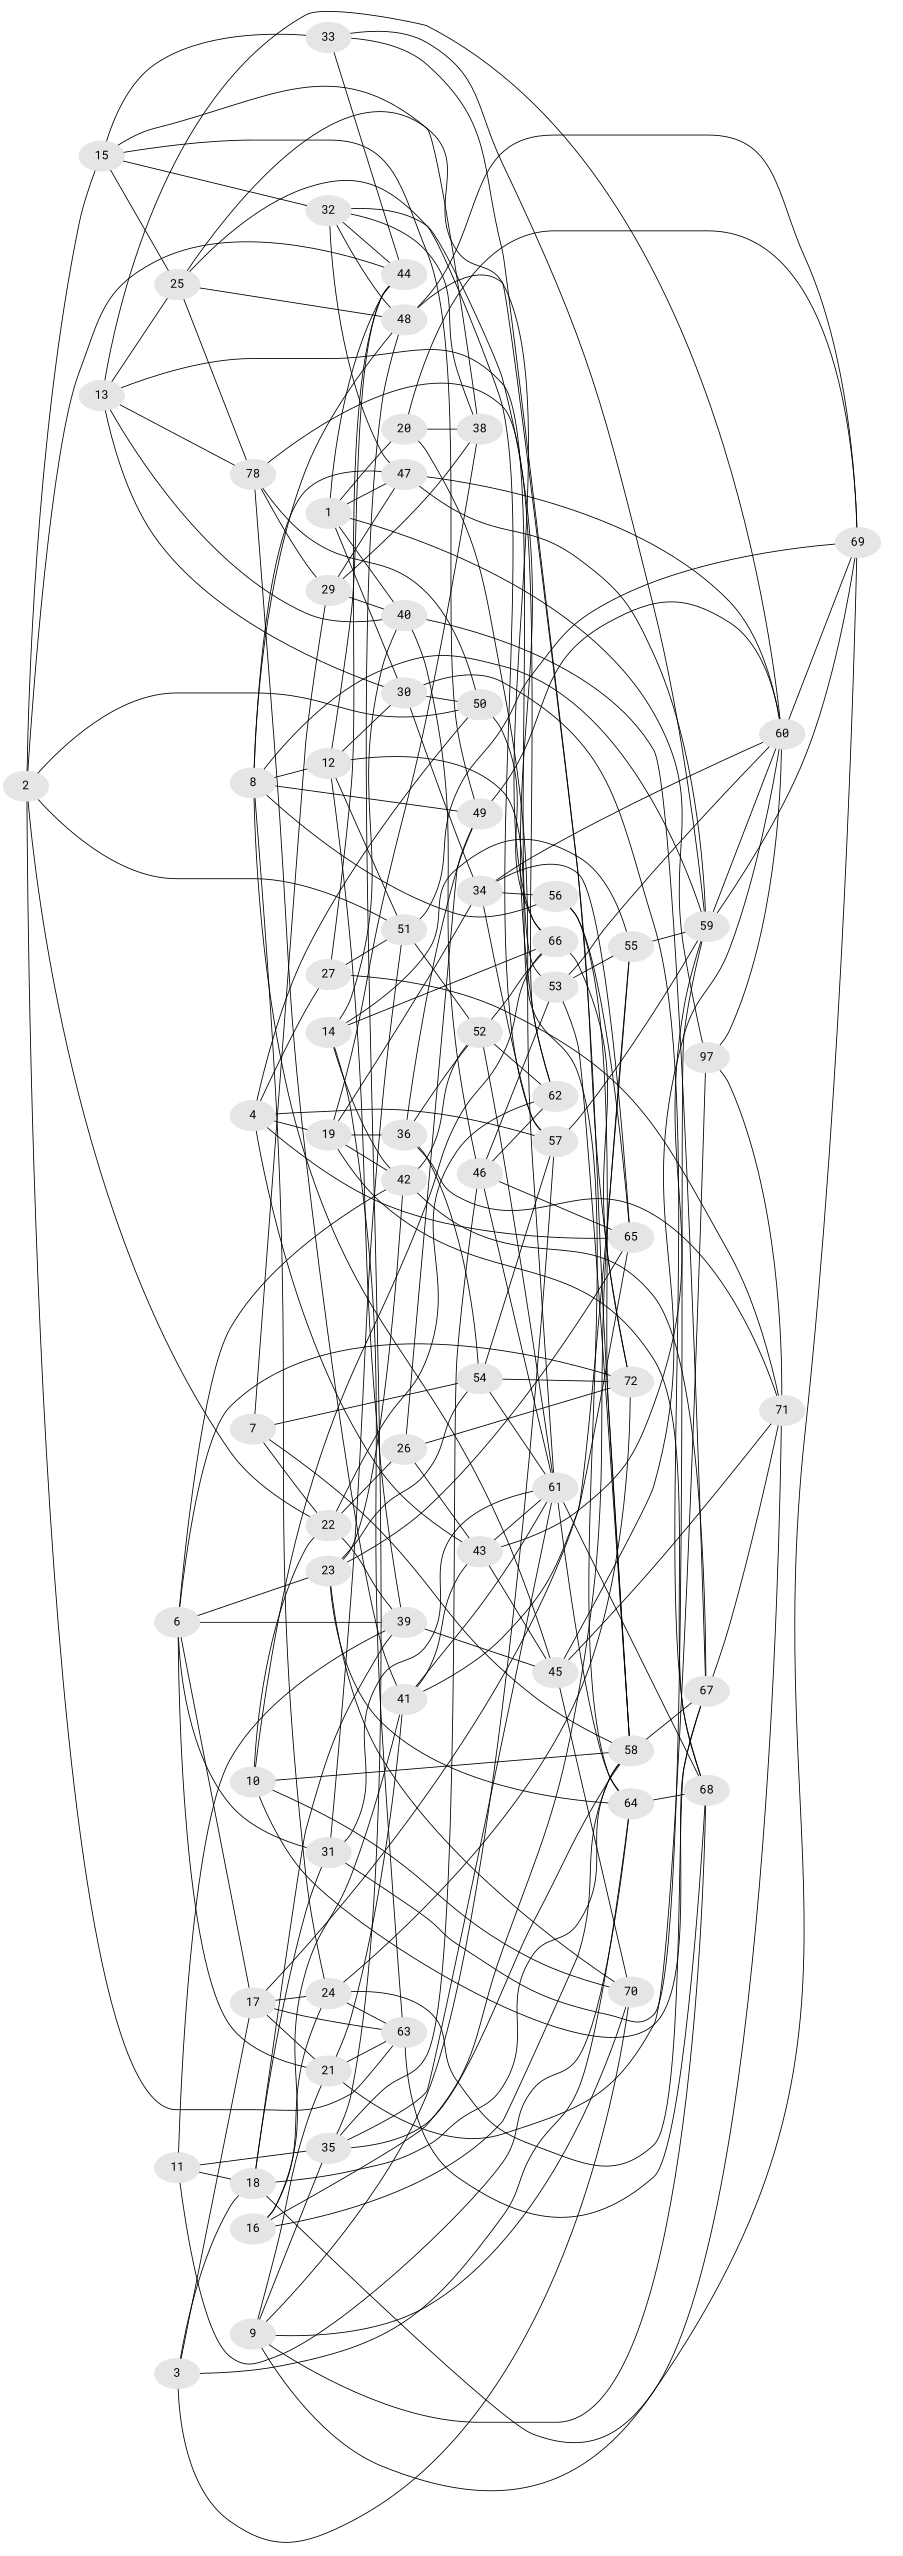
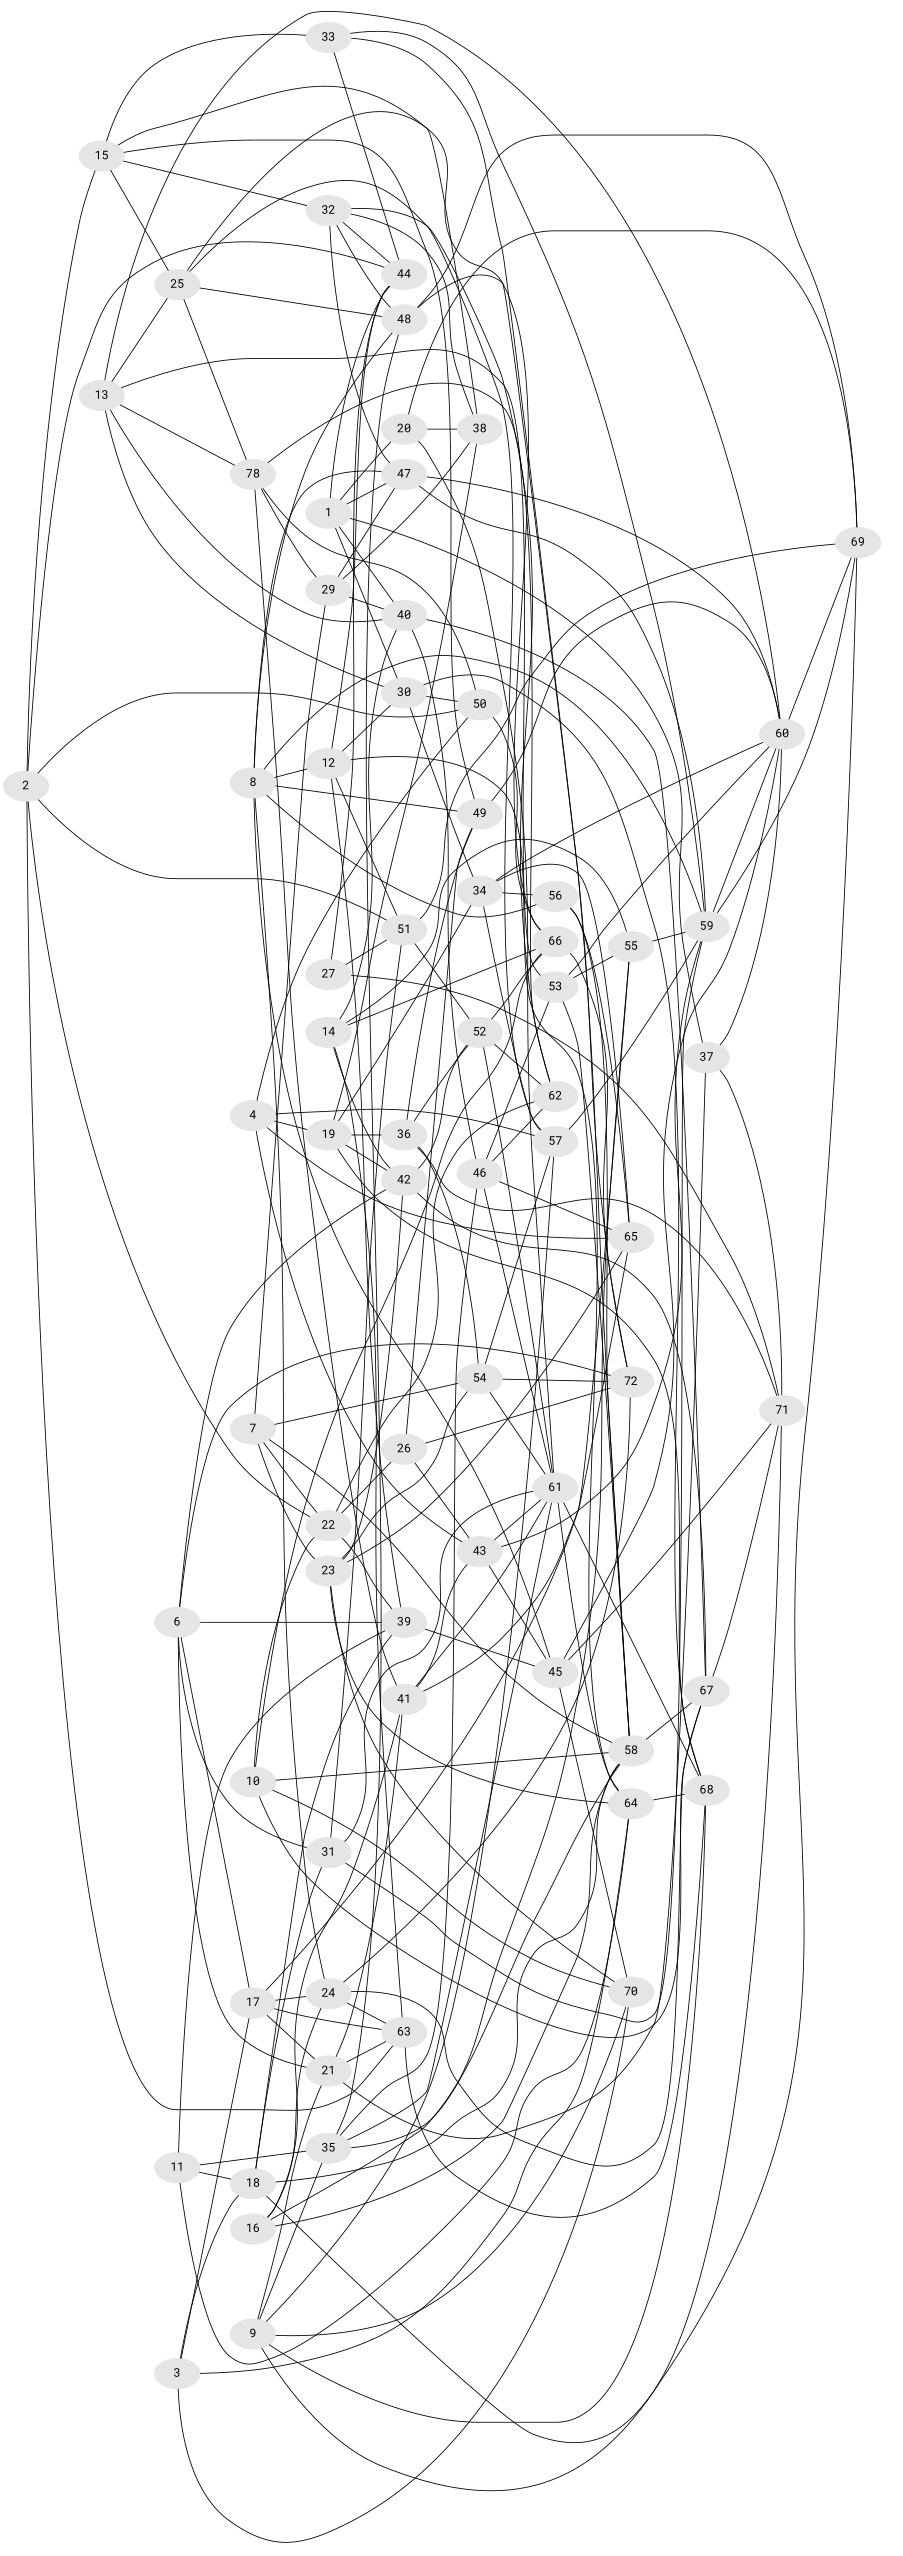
(288, 1044) -> none
(707, 1058) -> (707, 1058)
(253, 1597) -> (274, 1486)
